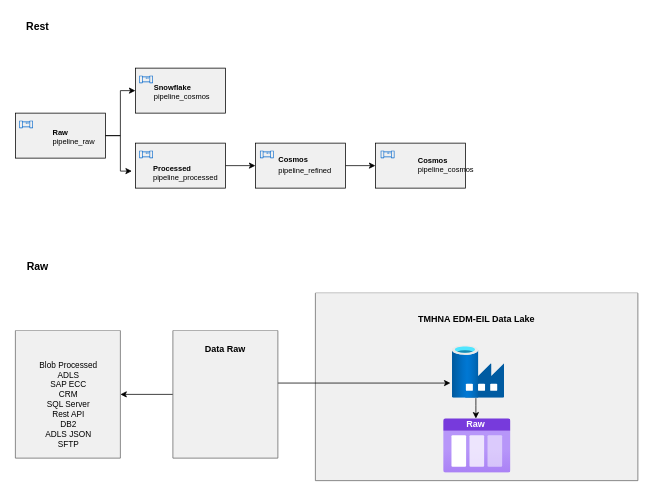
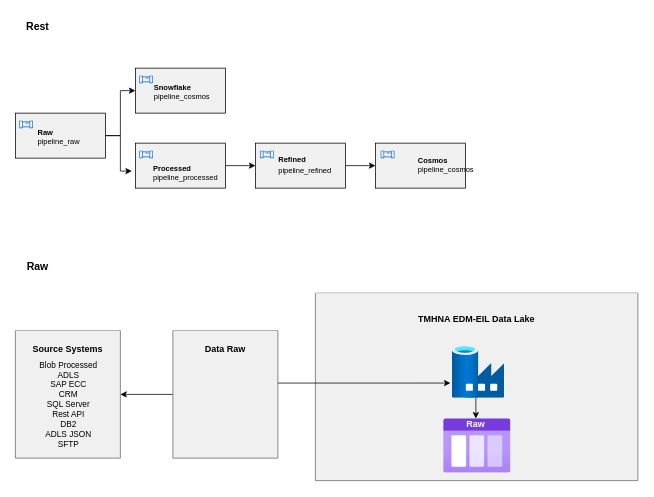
(70, 136) -> (55, 136)
(297, 165) -> (297, 165)
none -> (68, 349)
